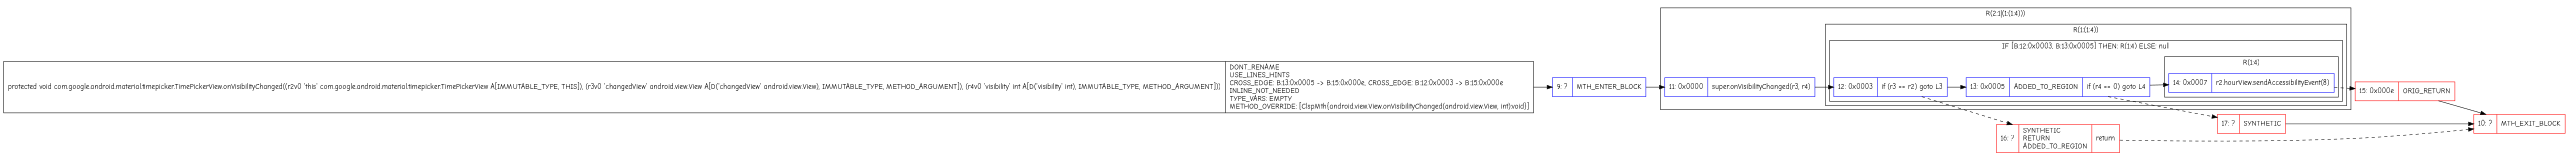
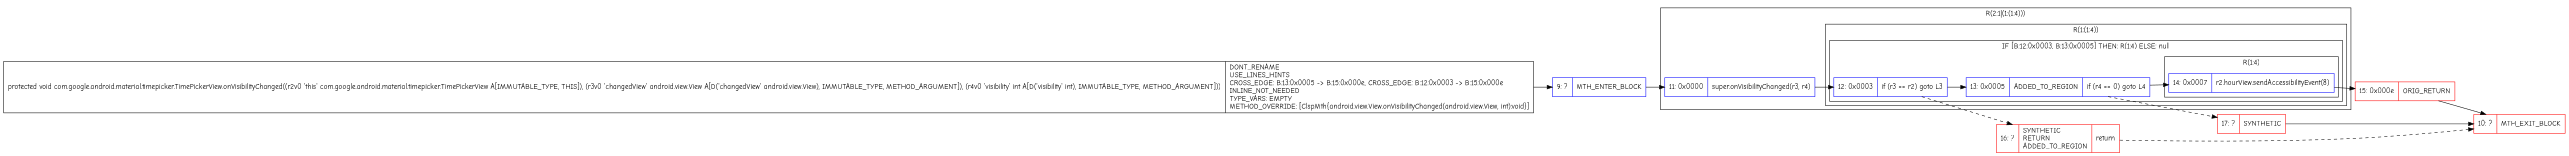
(2342, 88) -> (2342, 88)
